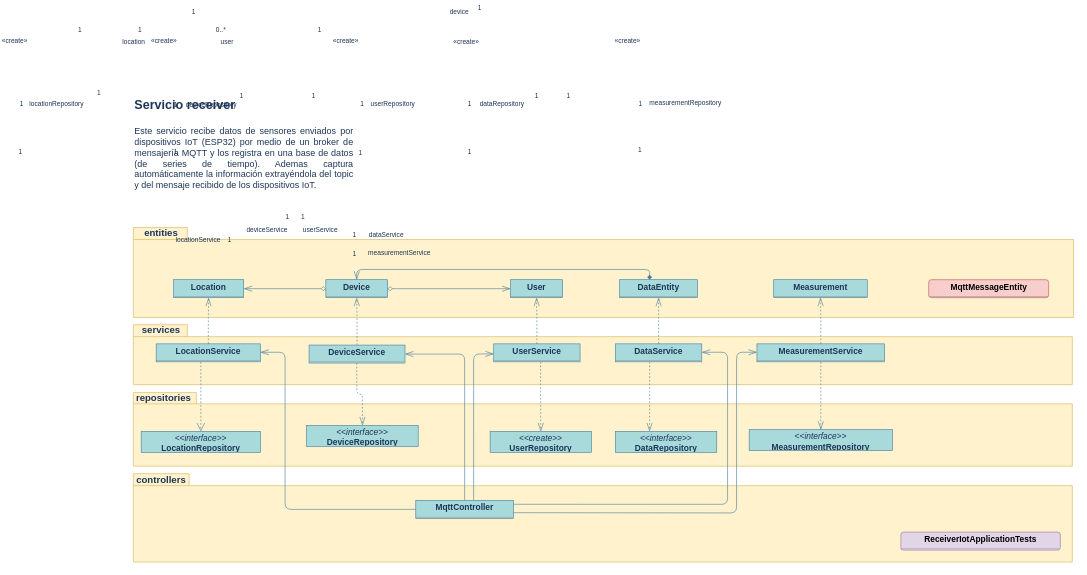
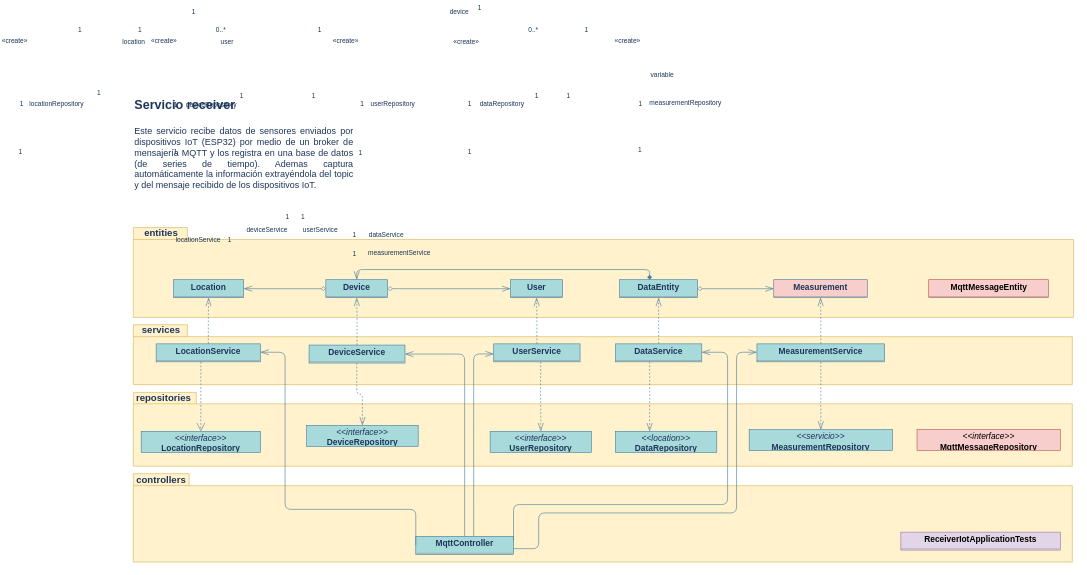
none -> (737, 289)
(821, 289) -> (821, 289)
(989, 289) -> (989, 289)
(797, 440) -> (797, 440)
none -> (989, 440)
(522, 442) -> (522, 442)
(647, 442) -> (647, 442)
(464, 510) -> (464, 546)
(981, 542) -> (981, 542)
